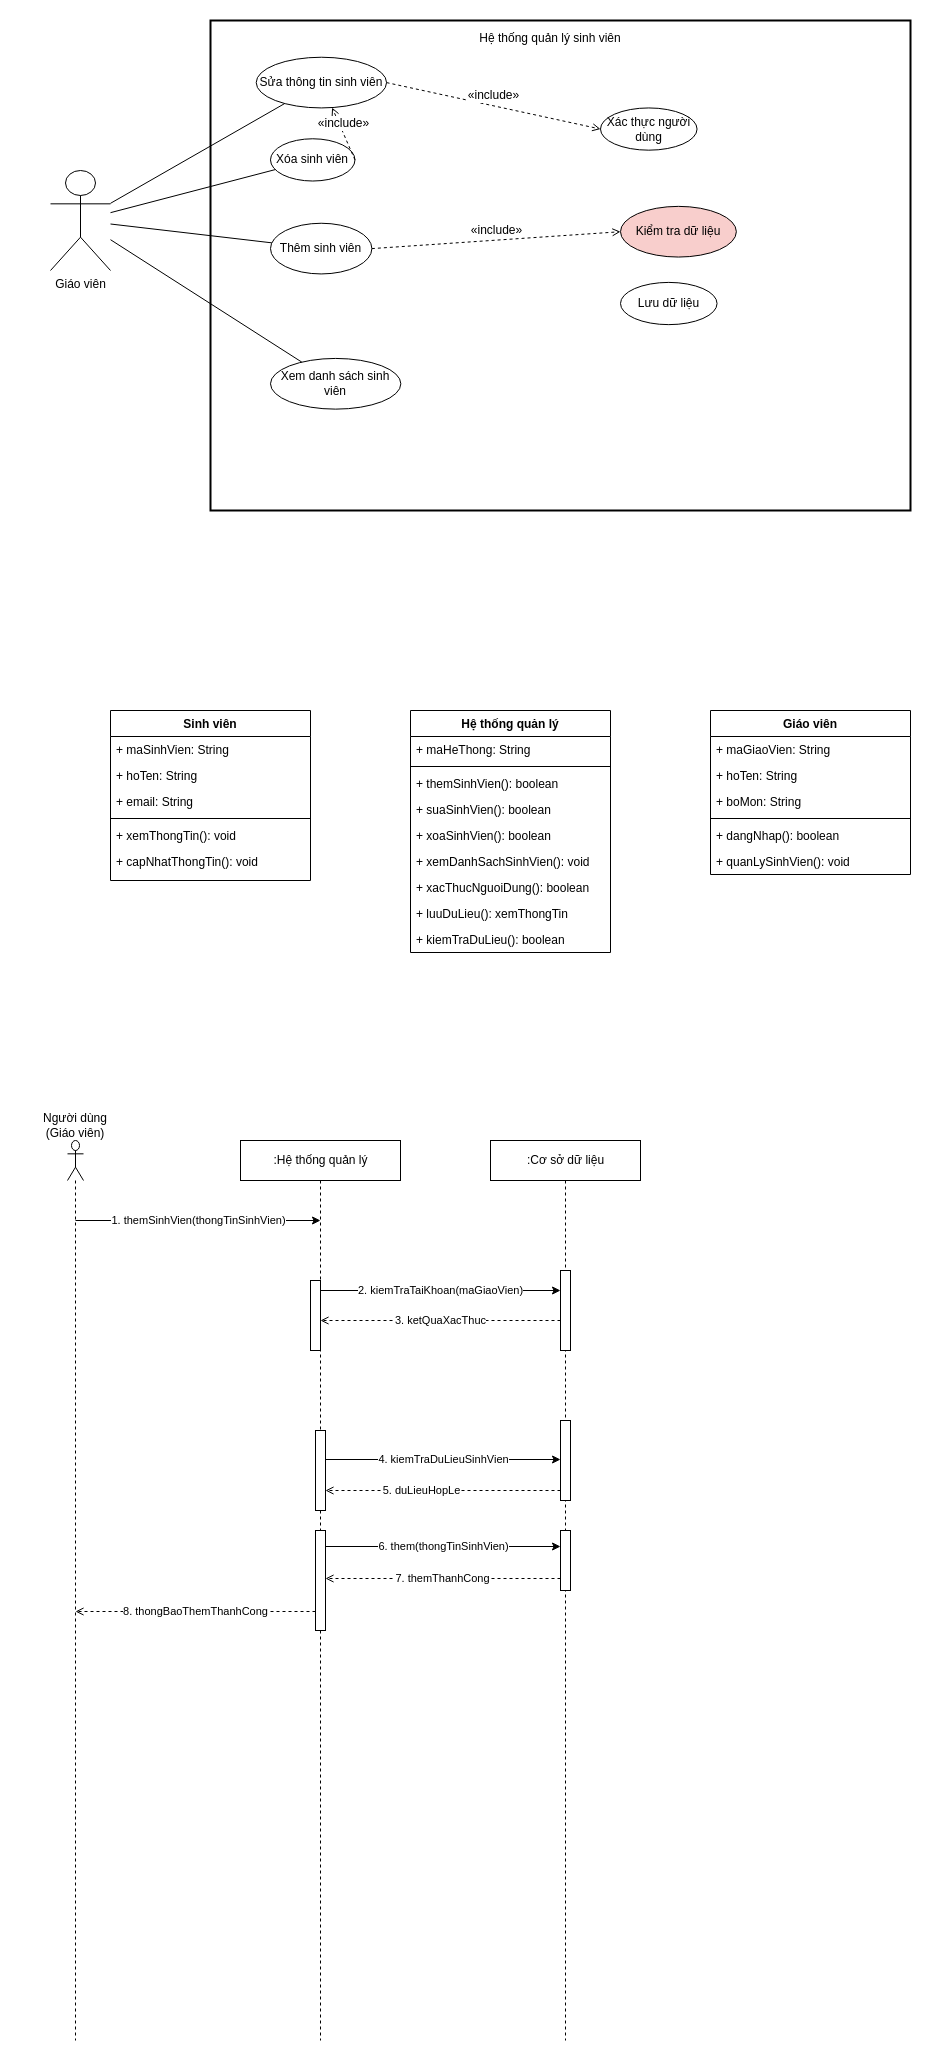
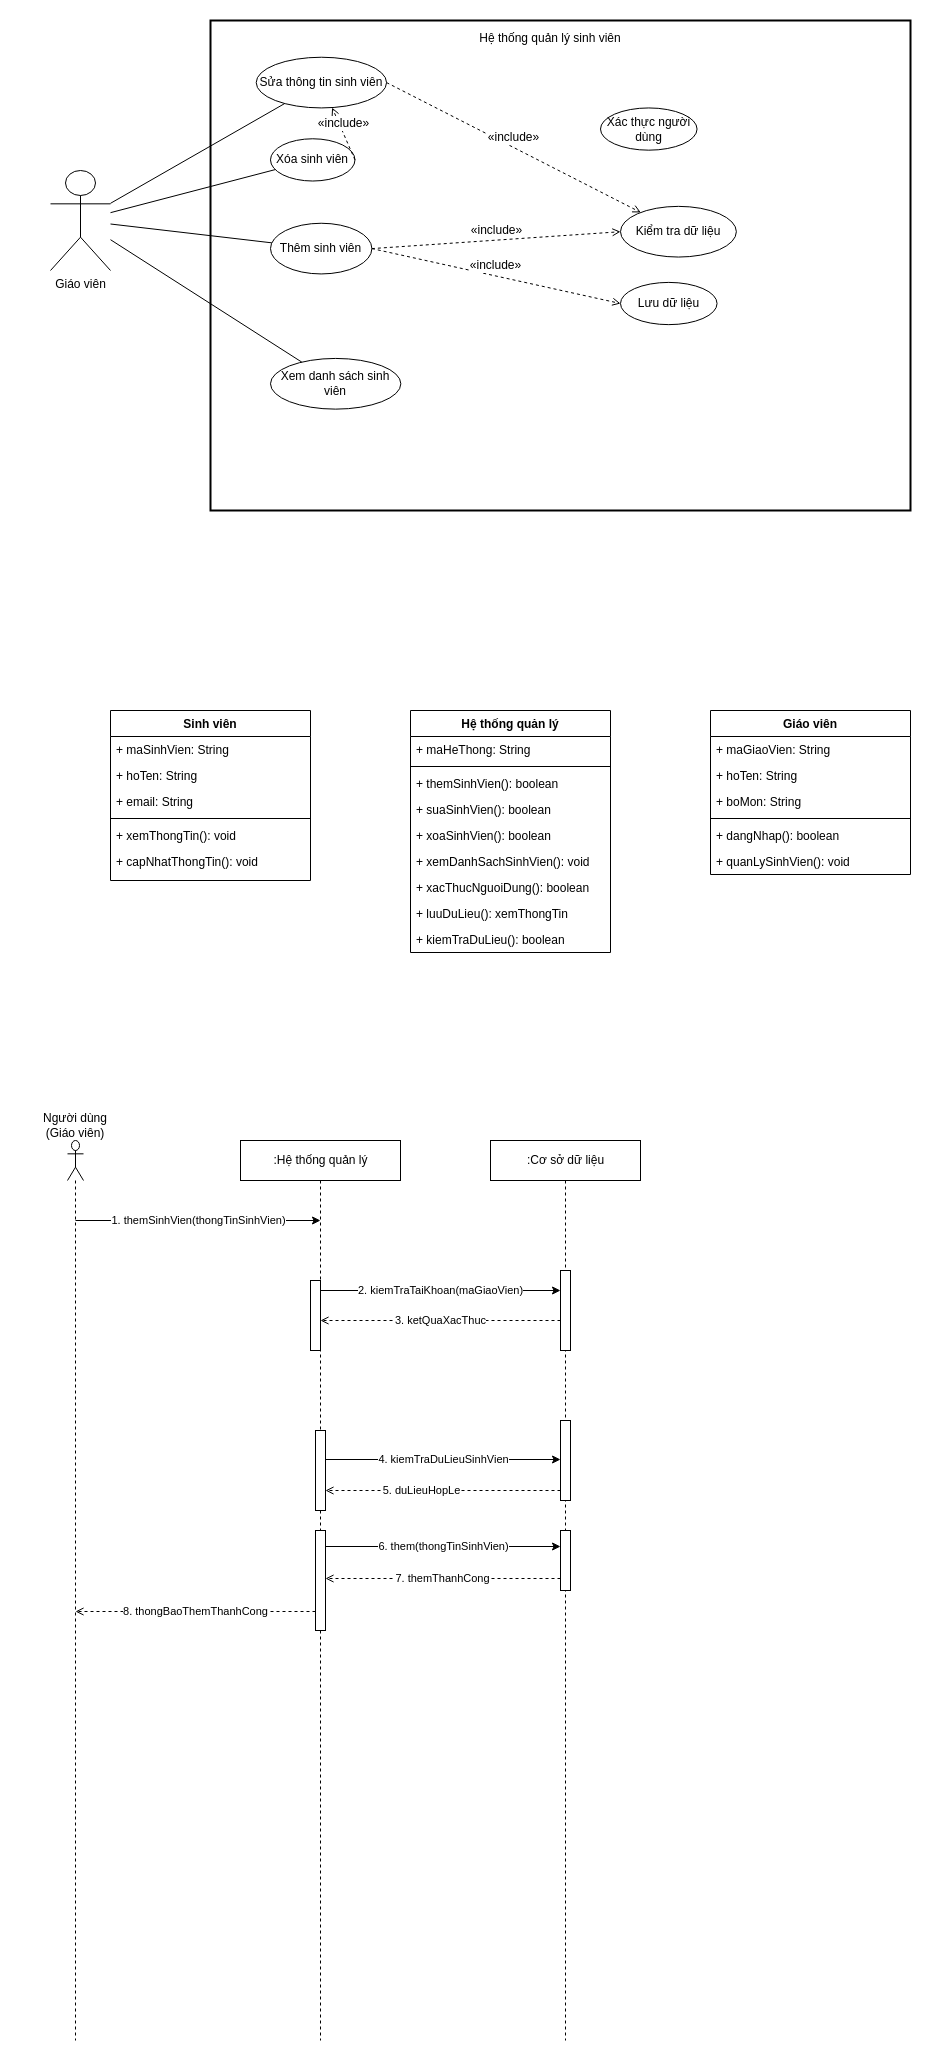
(539, 116) -> (514, 148)
(678, 232) -> (678, 232)
none -> (550, 288)
